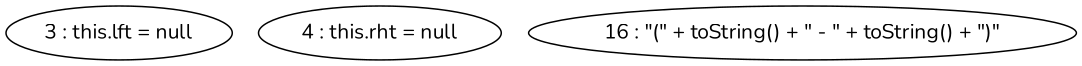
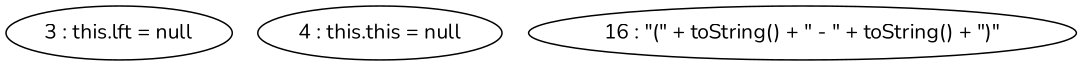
(380, 33) -> (380, 33)
